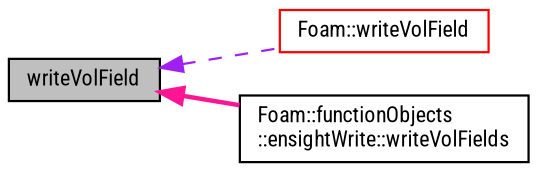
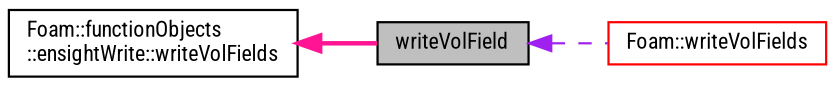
(384, 31) -> (717, 43)
(211, 101) -> (349, 43)
